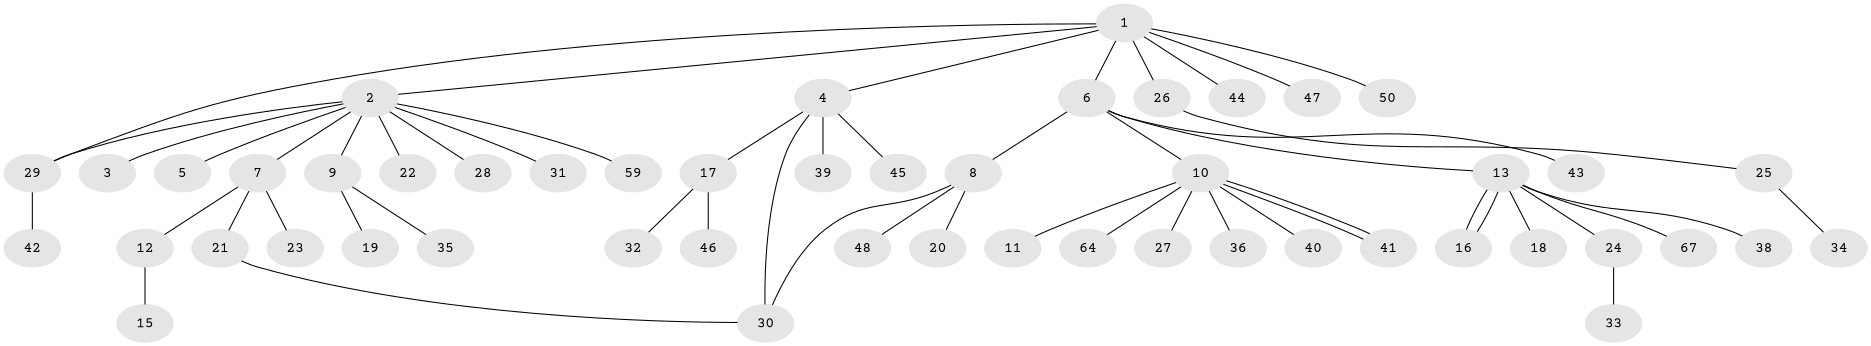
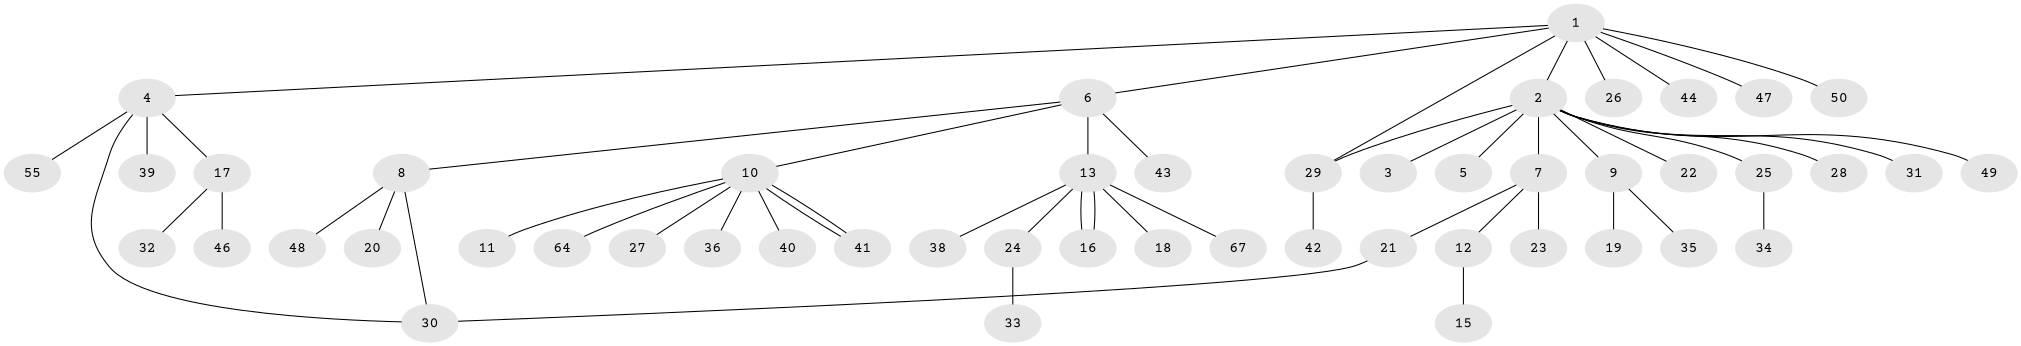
(1458, 147) -> (1684, 142)
(633, 173) -> (1989, 173)
(898, 173) -> (32, 173)
